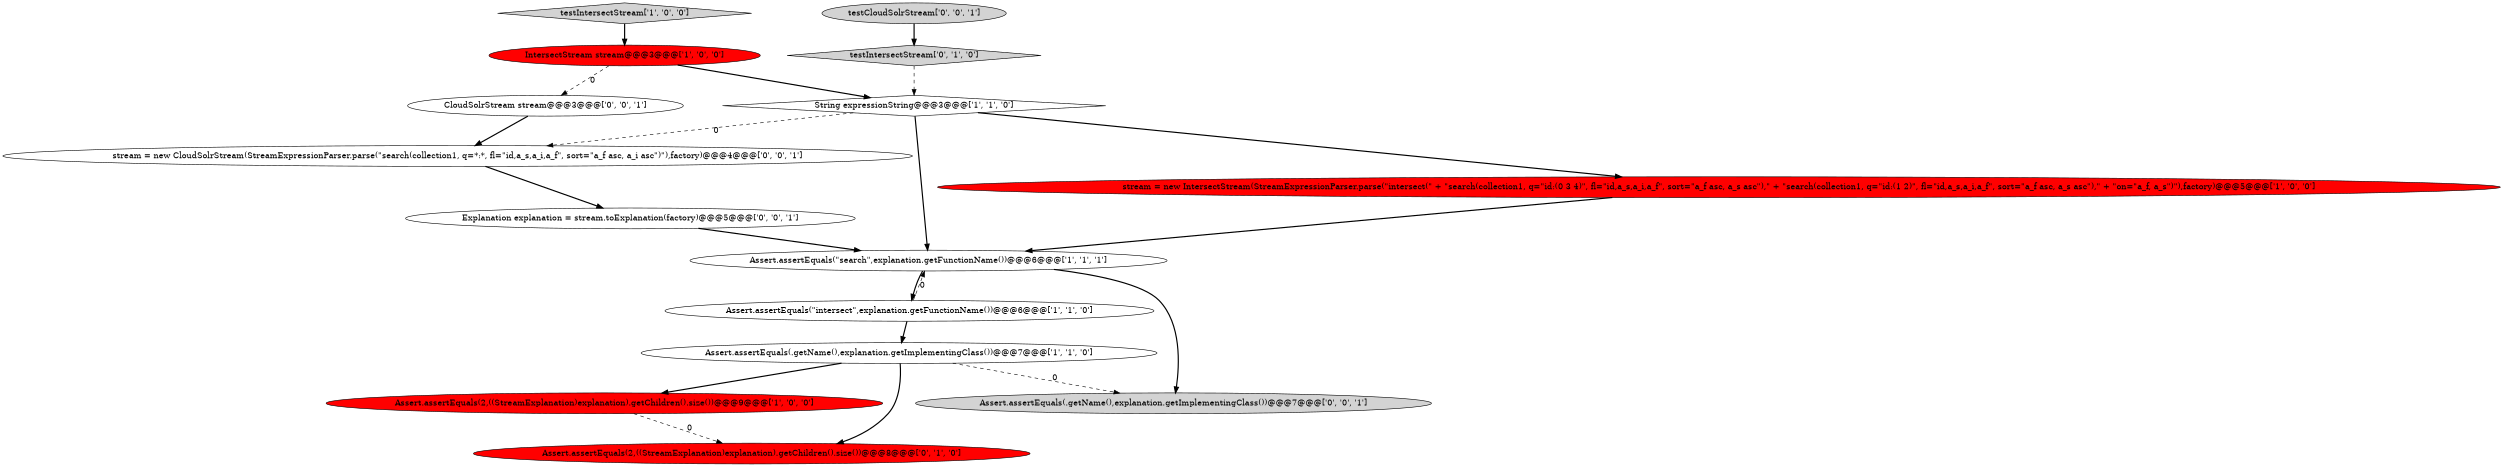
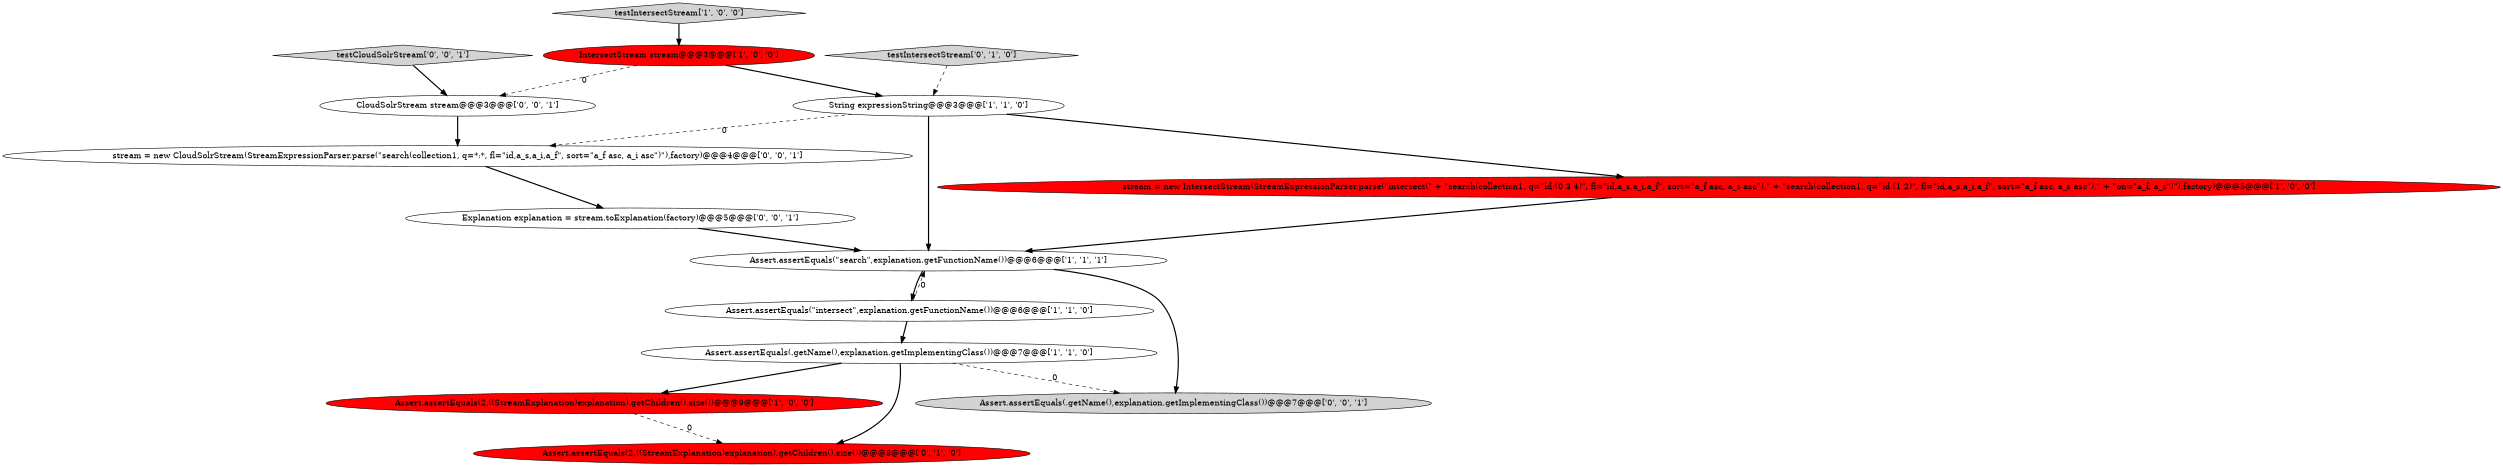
(914, 13) -> (403, 55)
(914, 32) -> (428, 78)
(914, 106) -> (929, 106)
